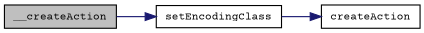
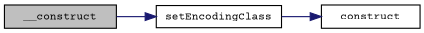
(60, 17) -> (60, 17)
(371, 17) -> (371, 17)
